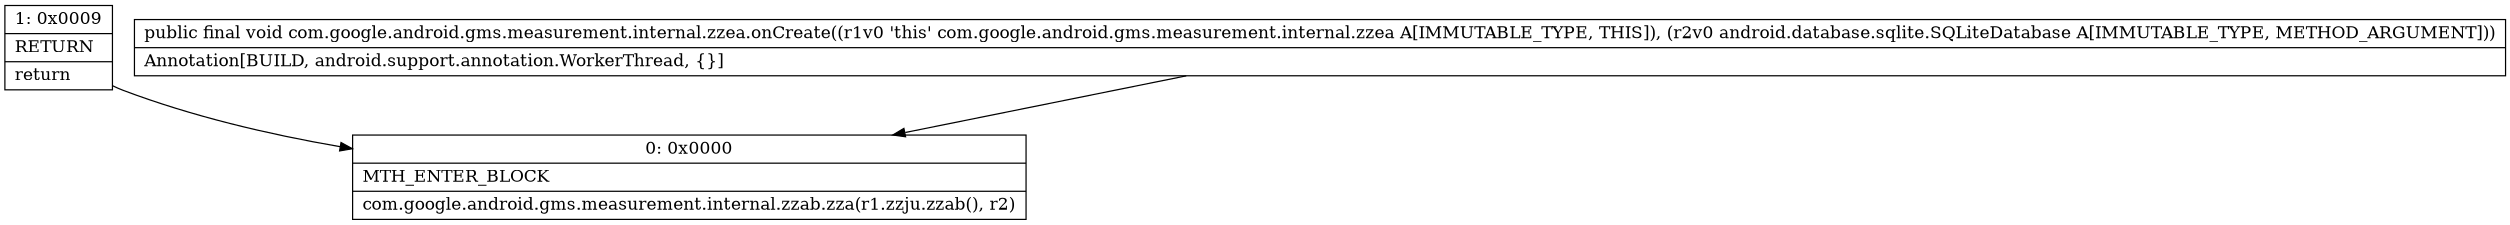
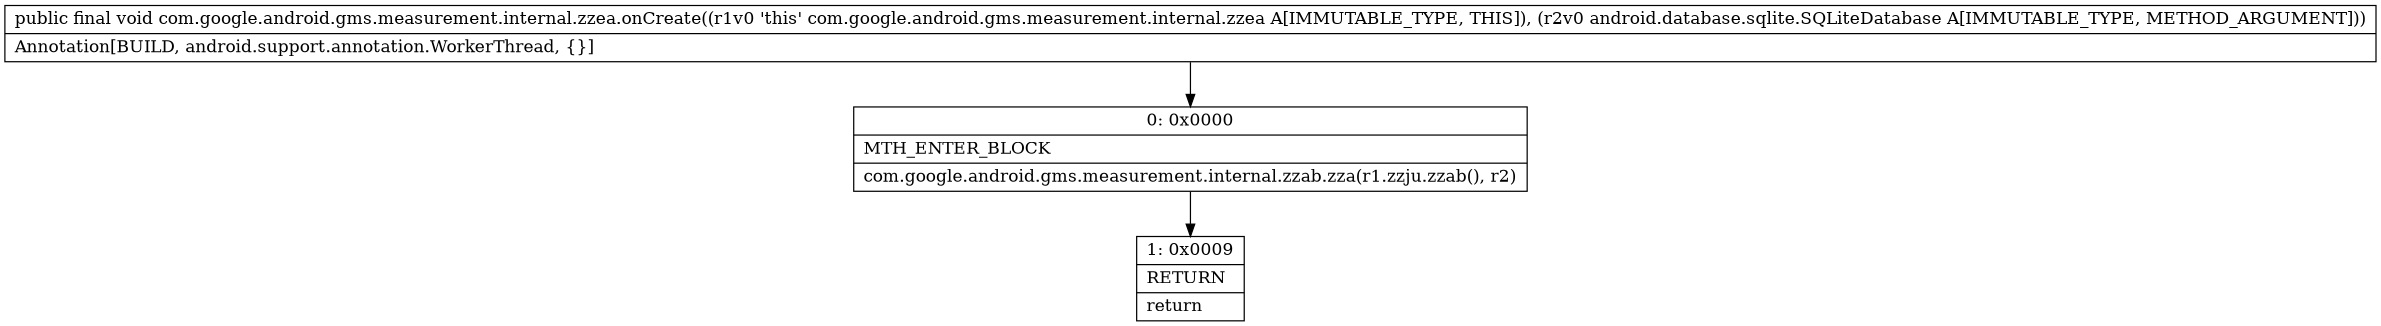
(225, 122) -> (1190, 208)
